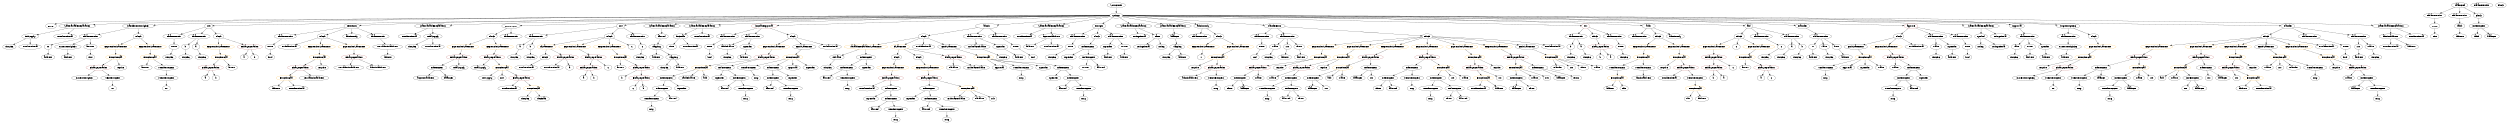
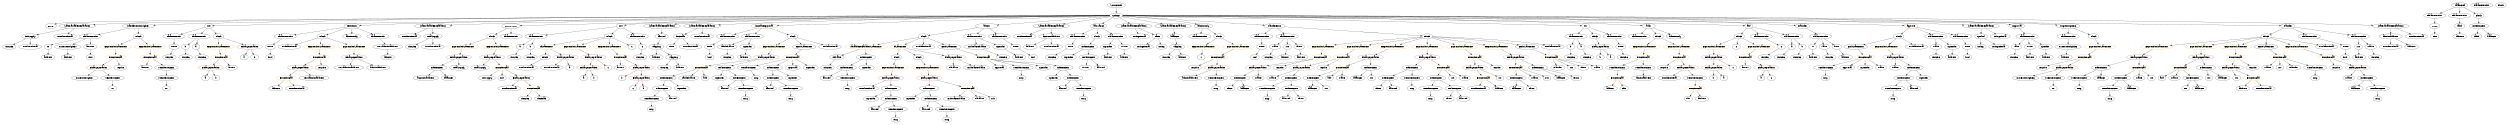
(1099, 26) -> (1099, 26)
